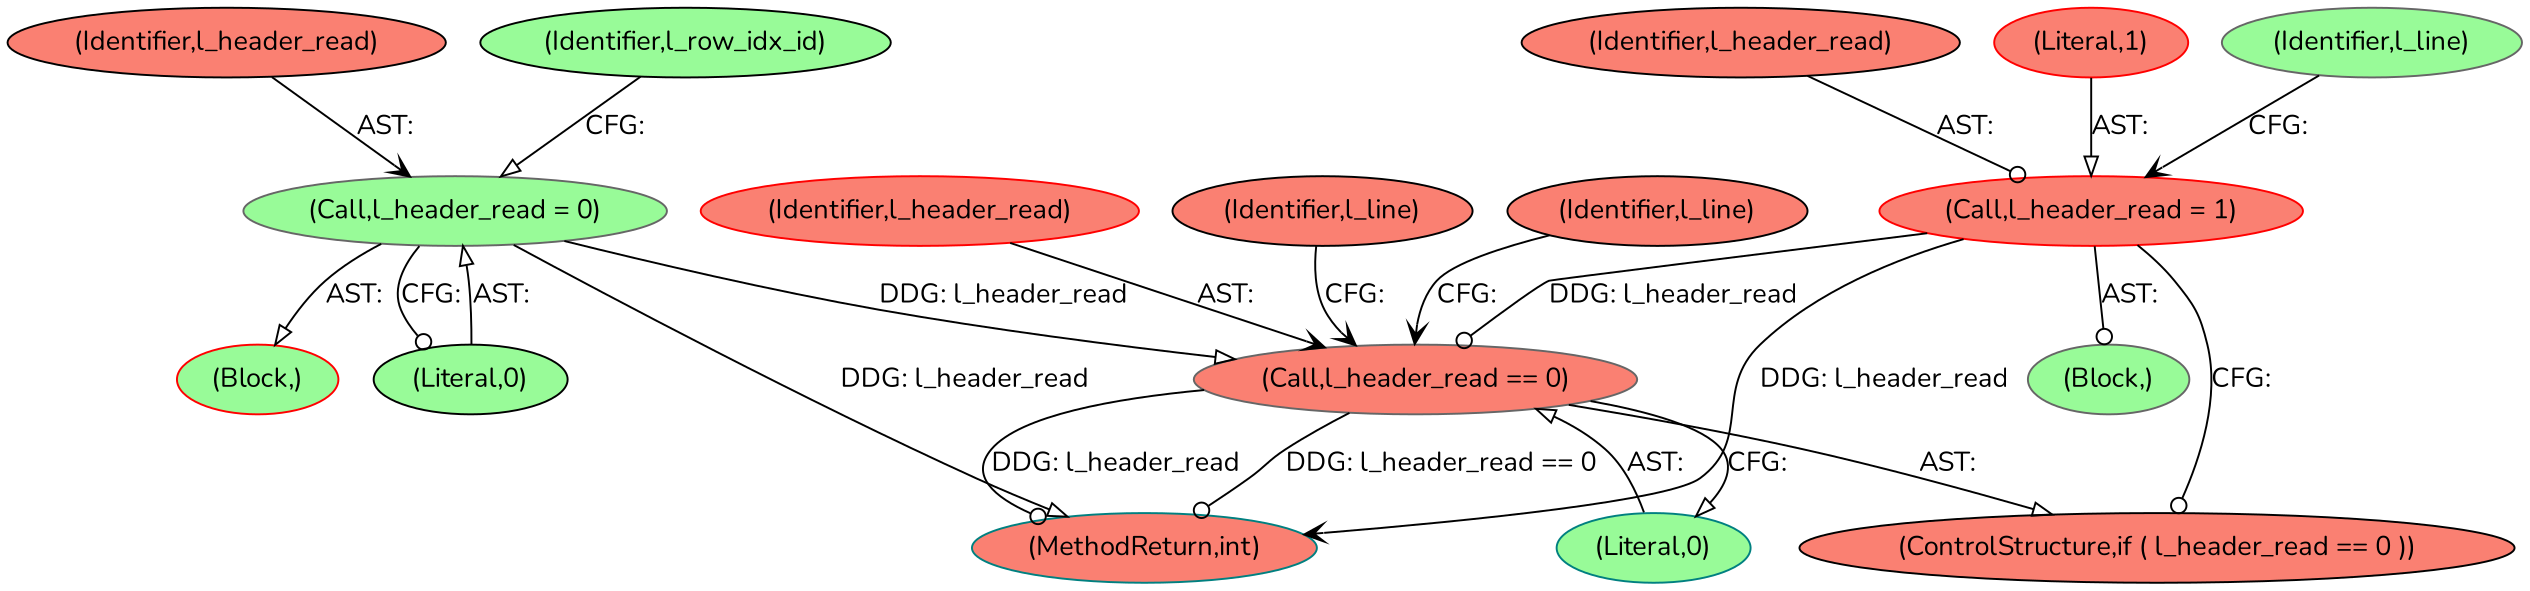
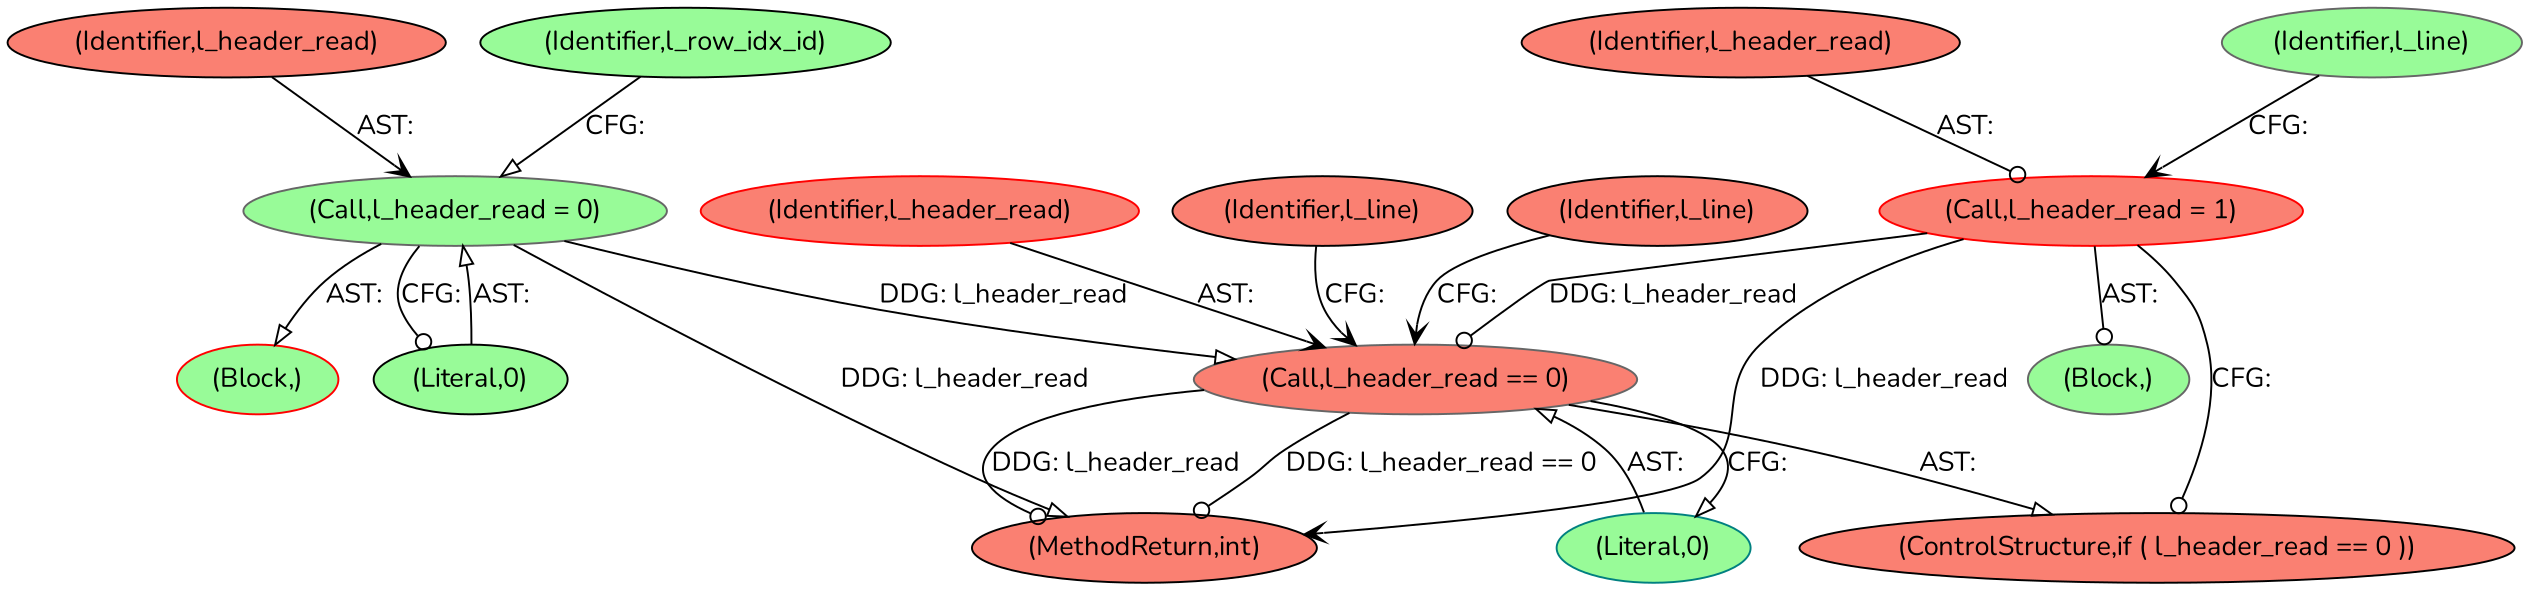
(2091, 43) -> none
(1144, 548) -> (1144, 548)
